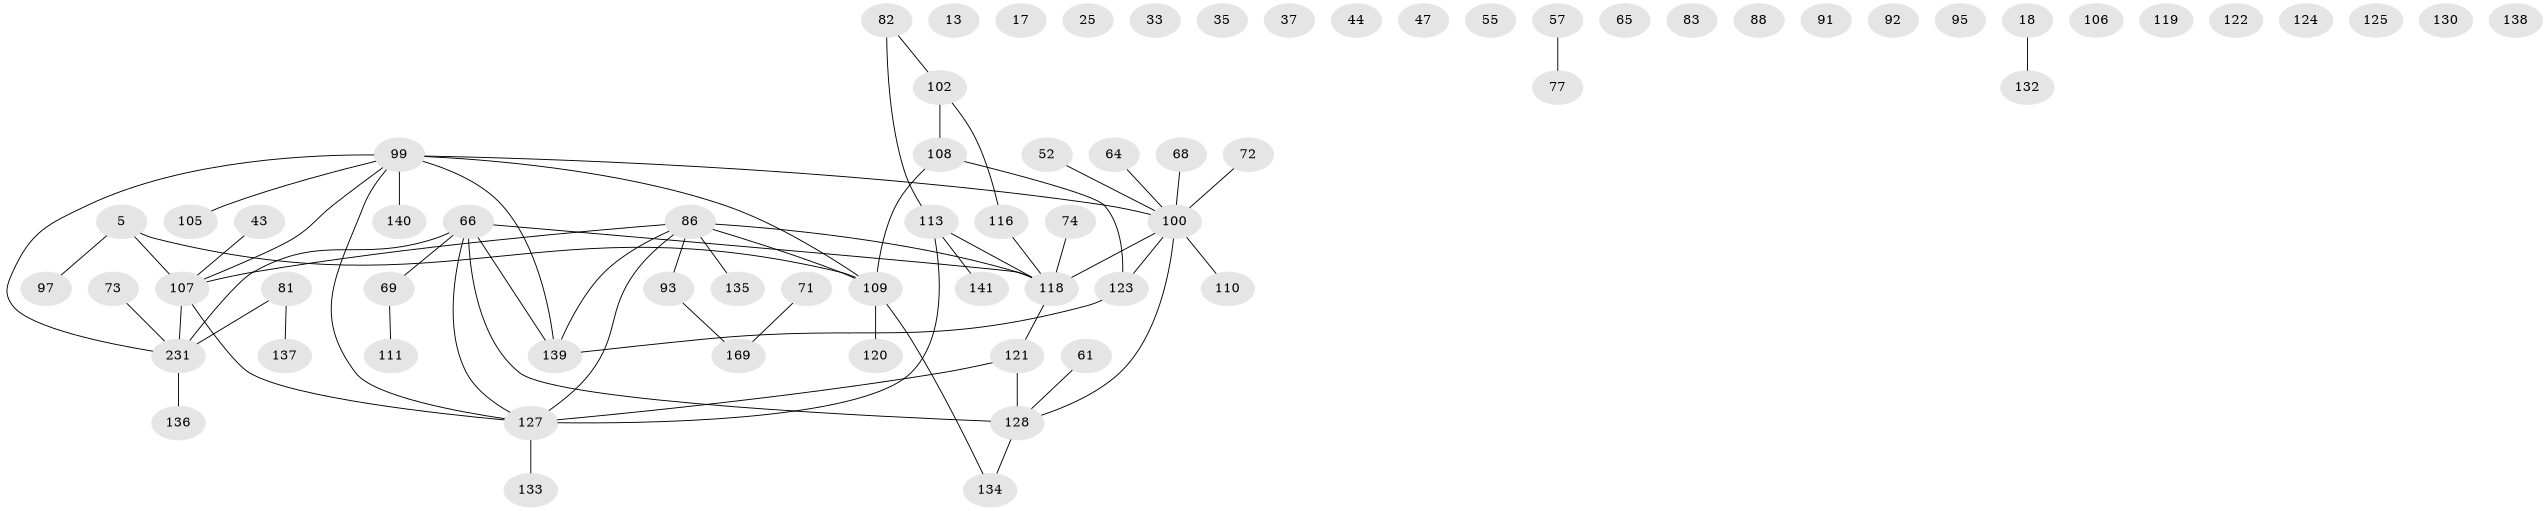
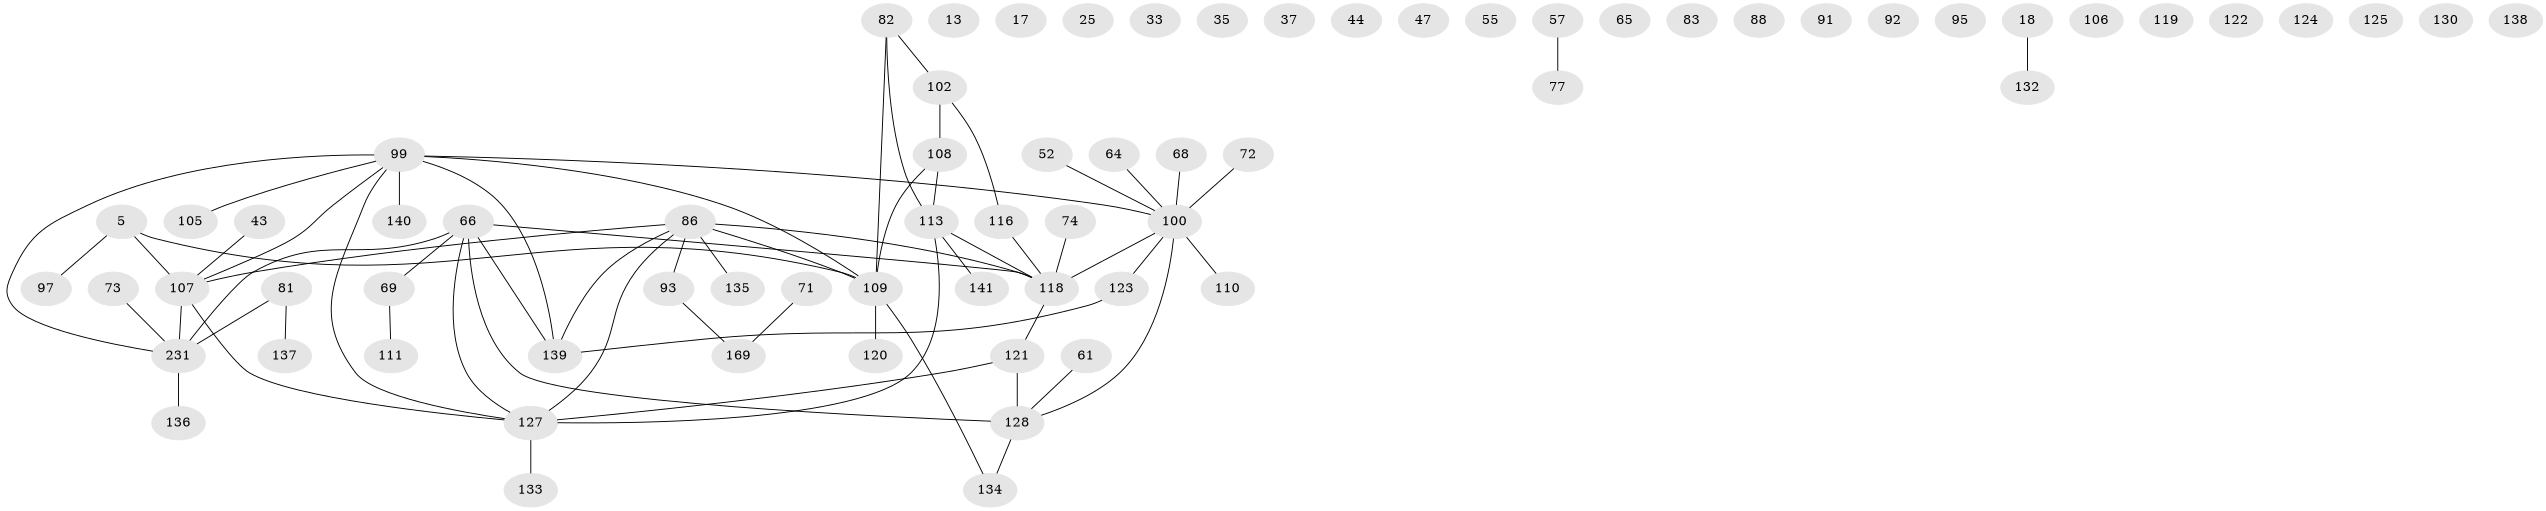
none -> (881, 155)
(1069, 190) -> (935, 191)
